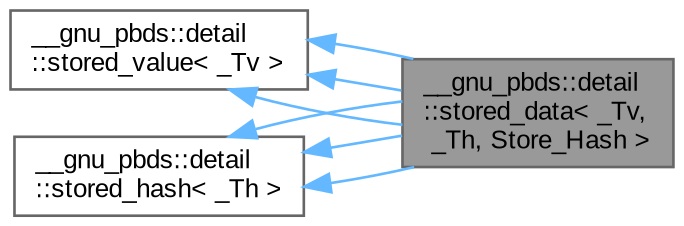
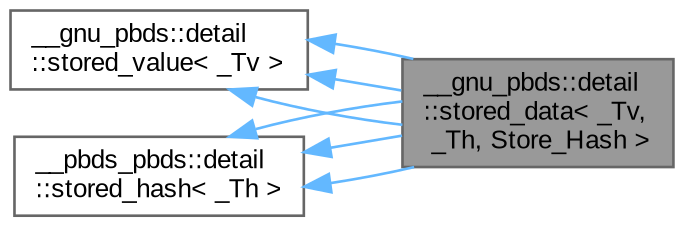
(159, 176) -> (159, 176)
